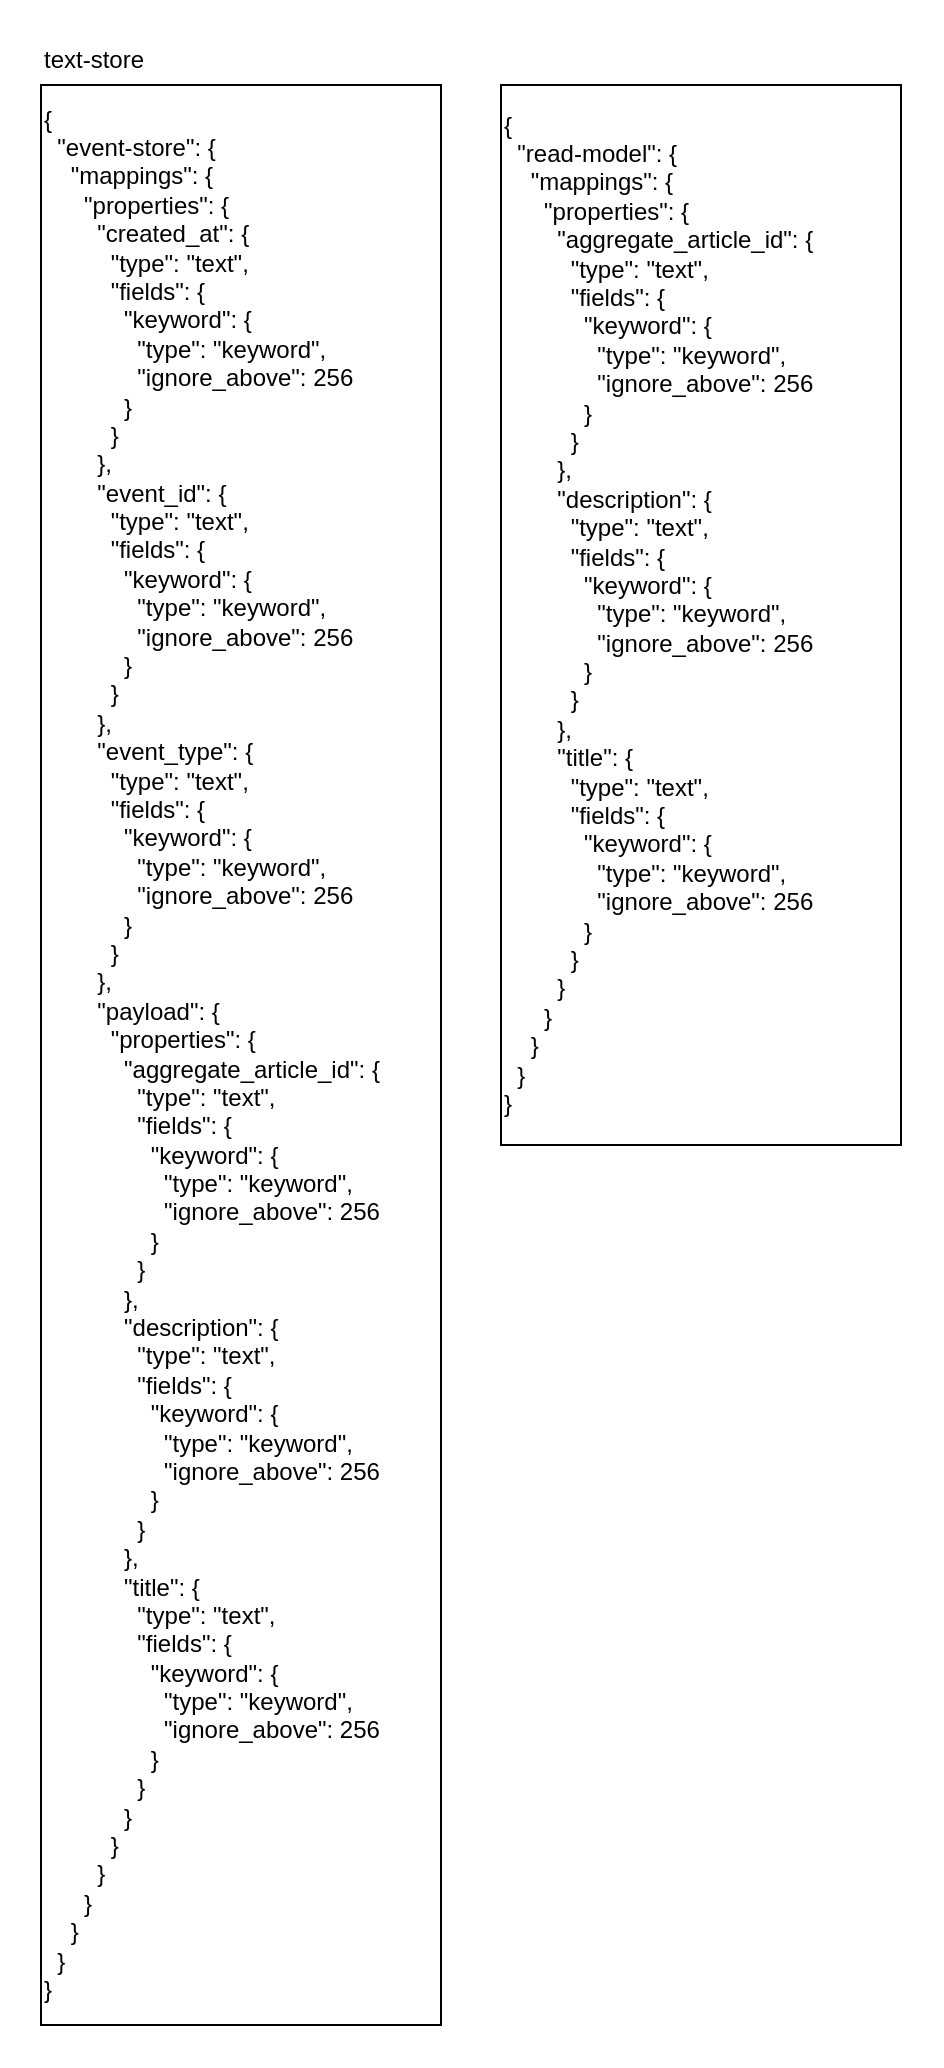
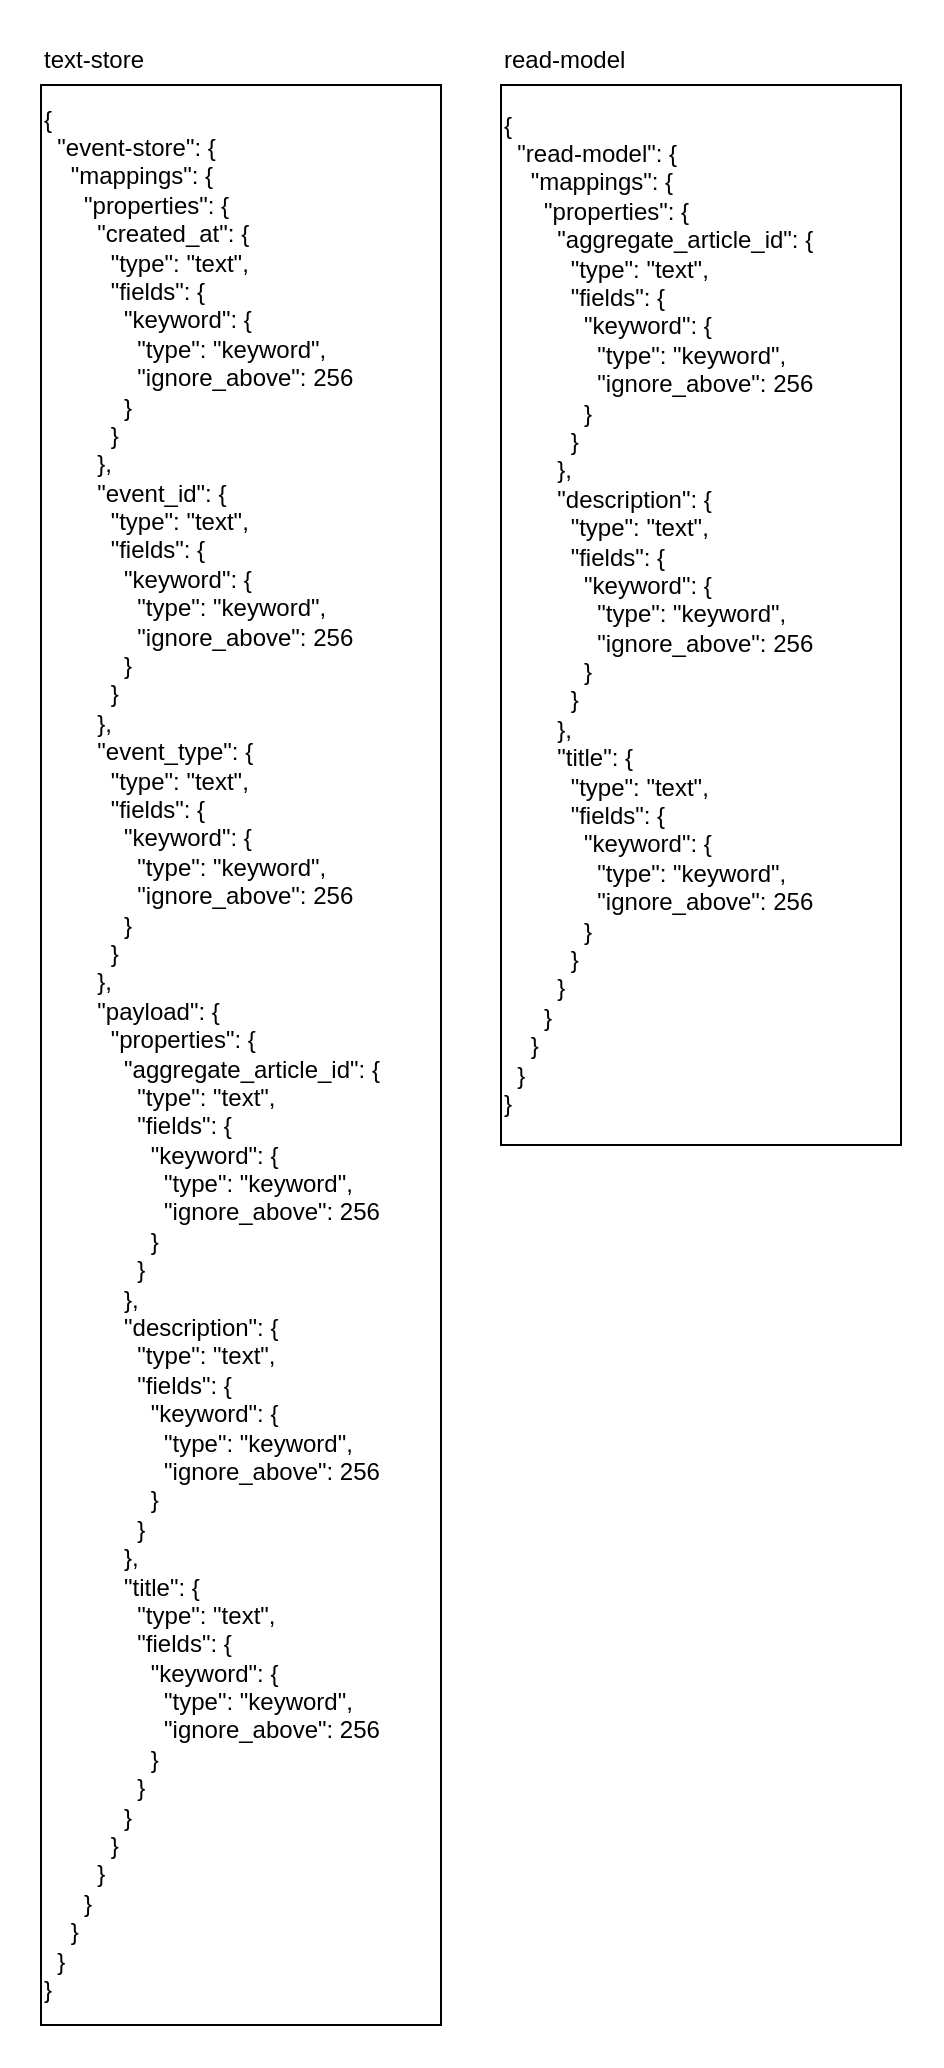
none -> (581, 61)
